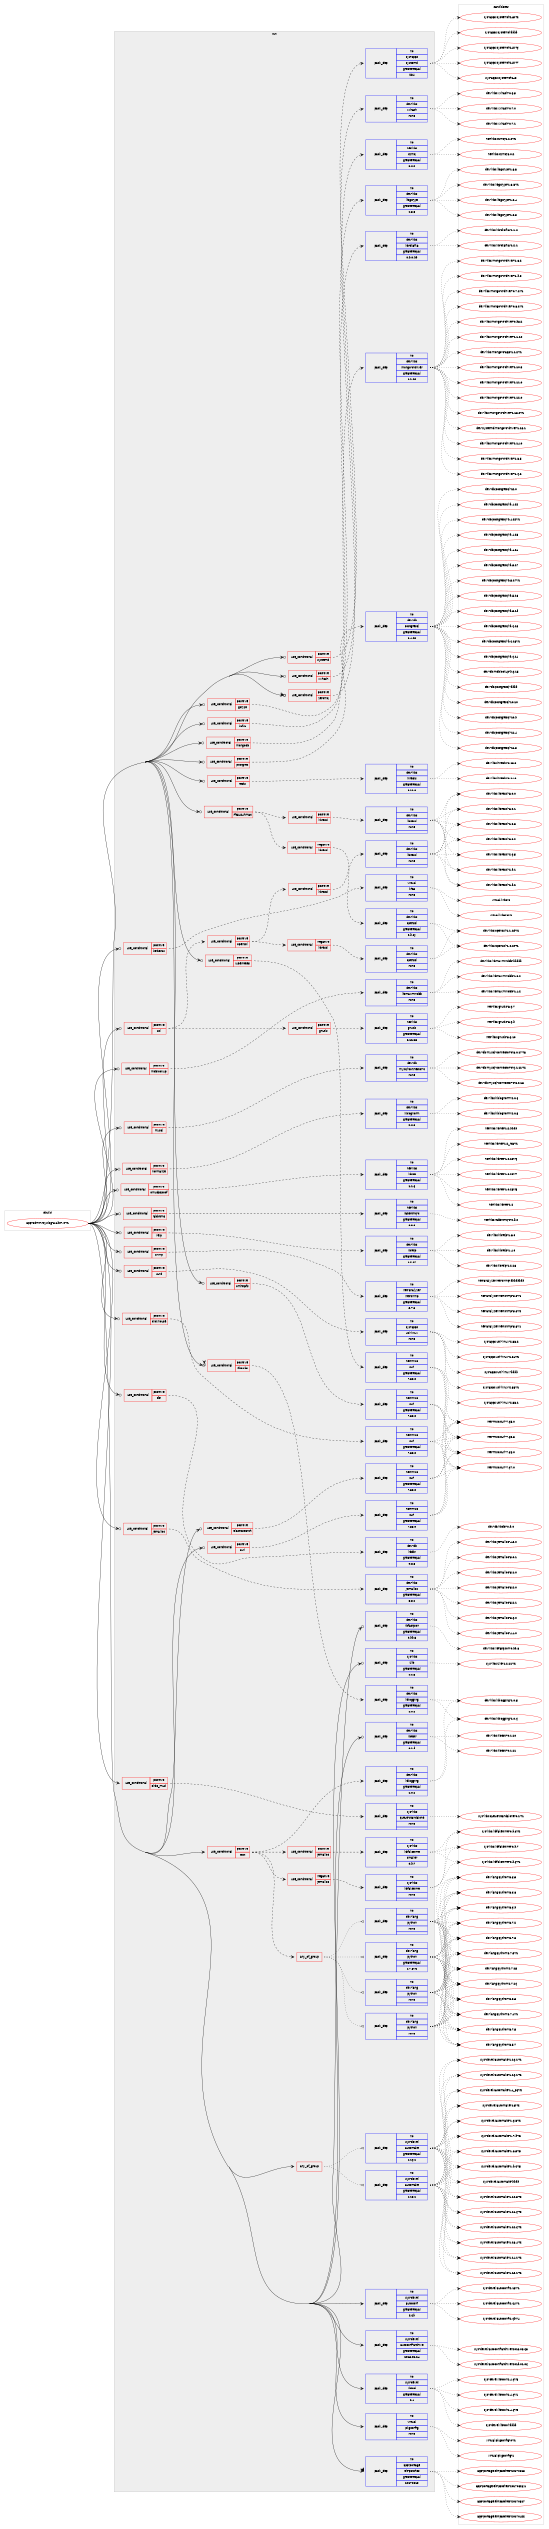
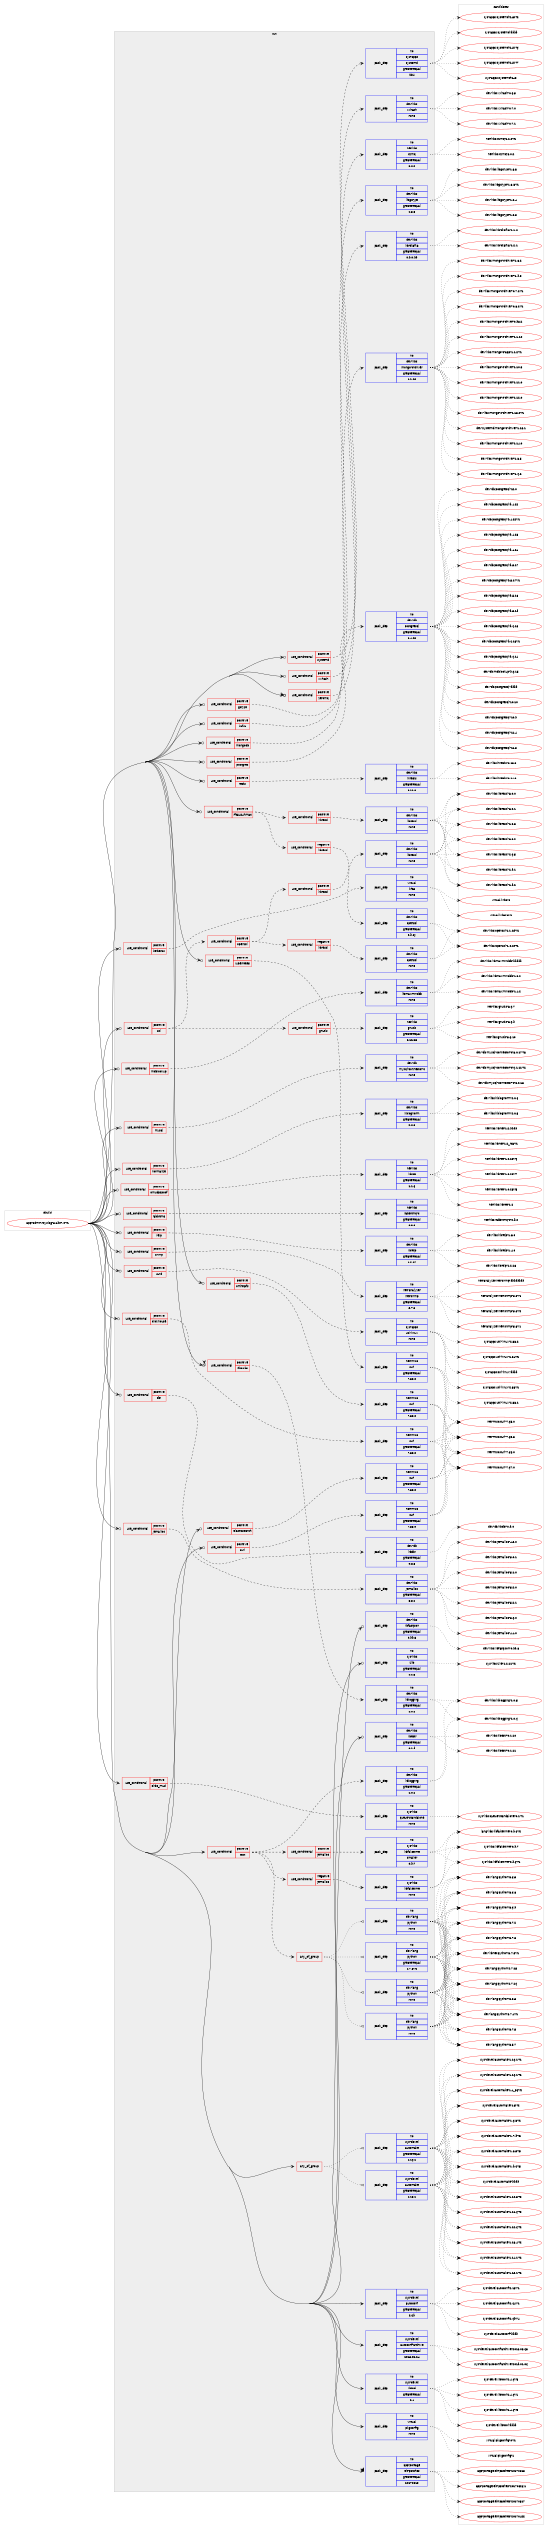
(501, 1373) -> (501, 1373)
(501, 1832) -> (501, 1832)
(501, 1954) -> (501, 1954)
none -> (501, 2334)
